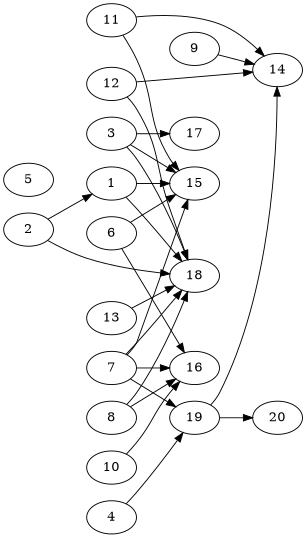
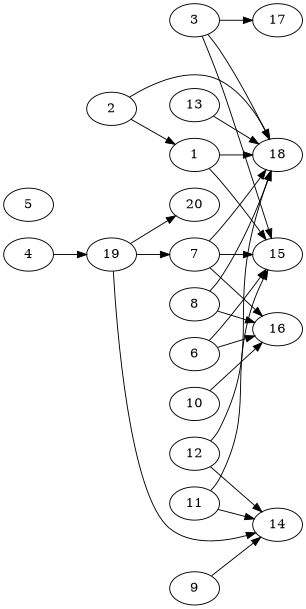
(147, 389) -> (149, 255)
